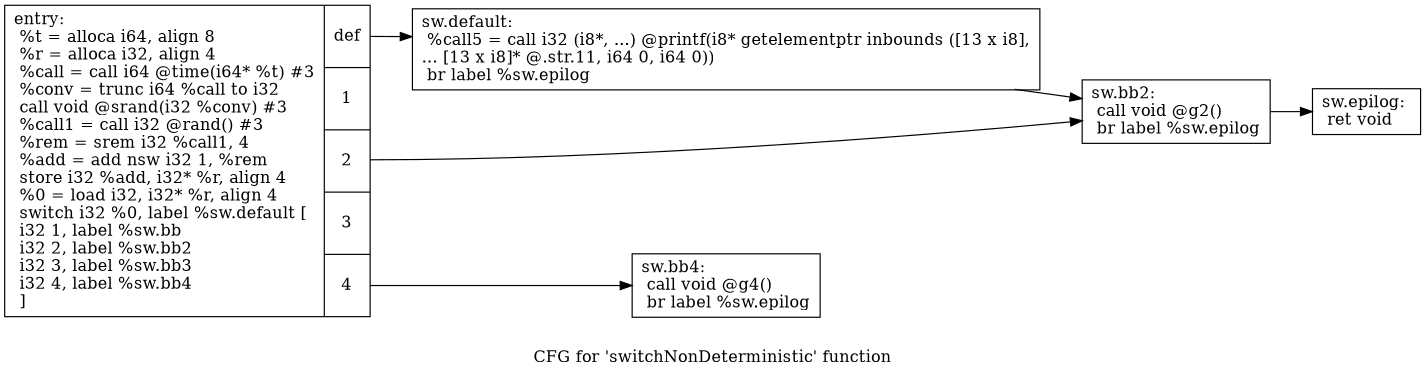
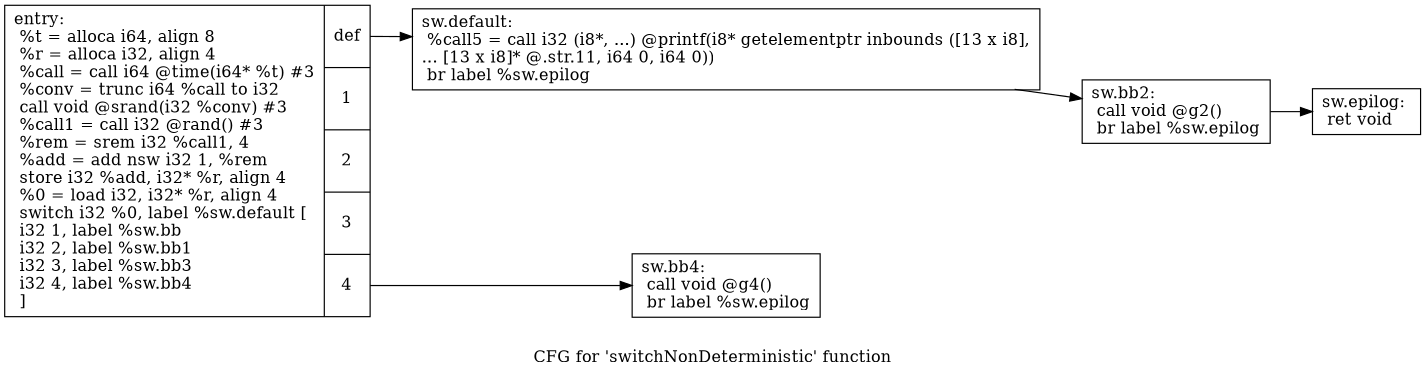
(720, 148) -> none
(103, 249) -> (103, 249)
